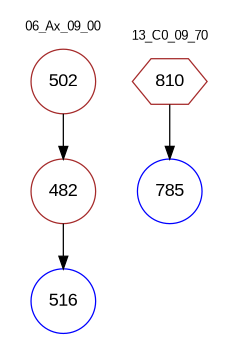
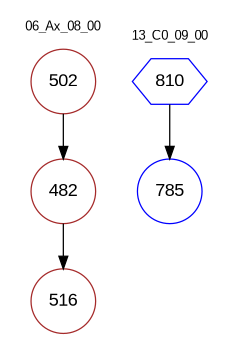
(63, 27) -> (63, 27)
(170, 37) -> (170, 37)
(170, 82) -> (170, 82)
(63, 301) -> (63, 301)
